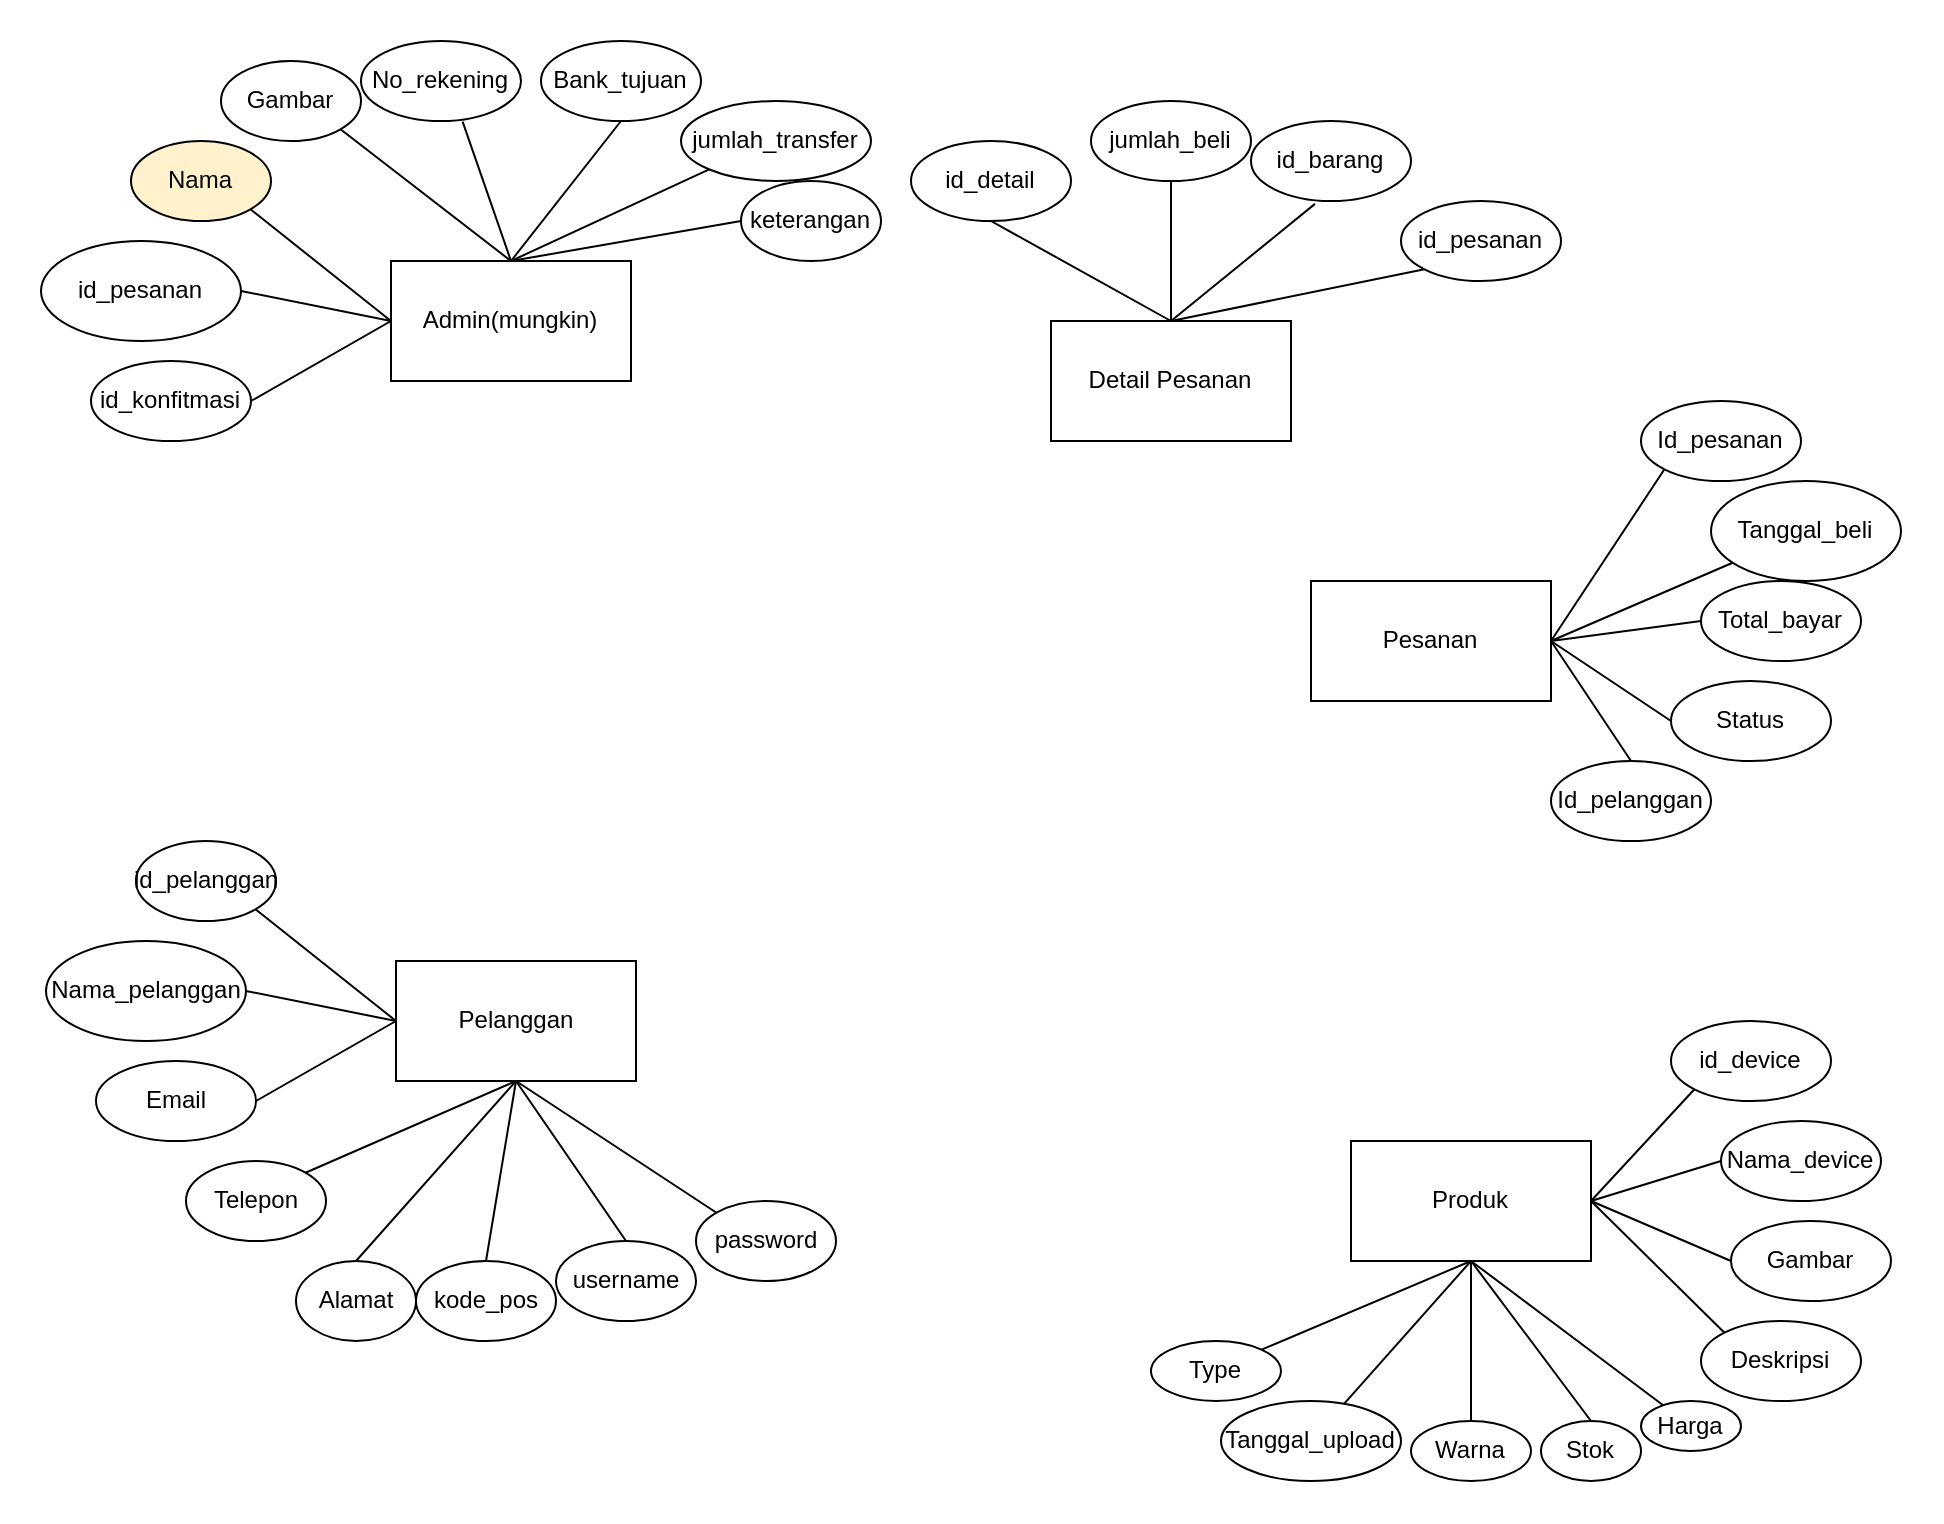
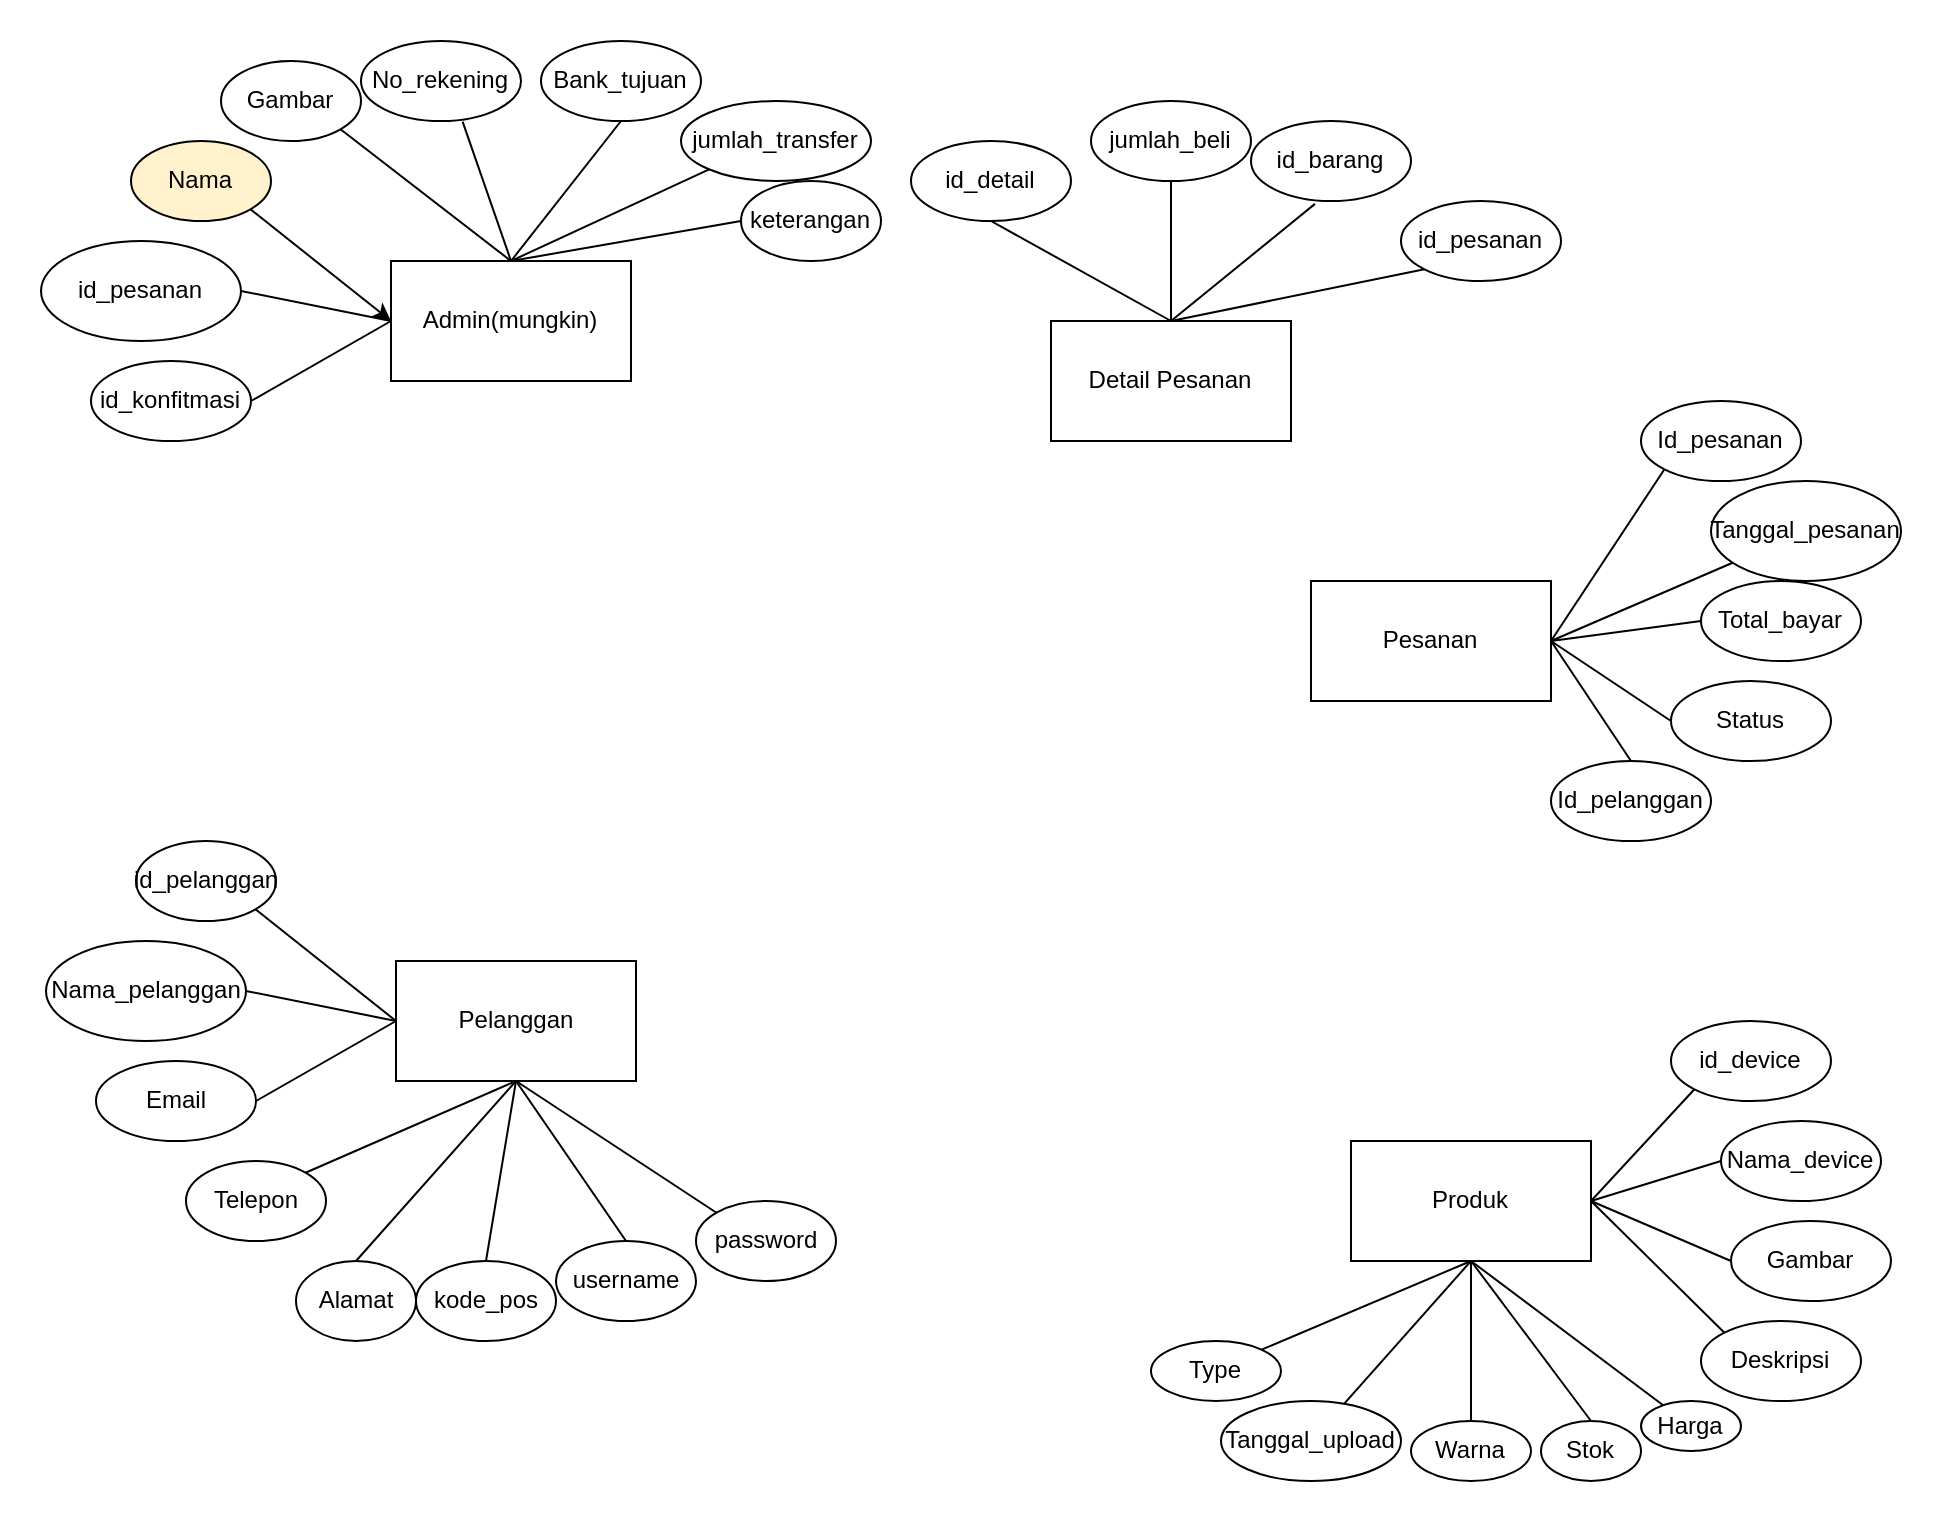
(382, 314) -> (379, 312)
(1806, 531) -> (1806, 531)
